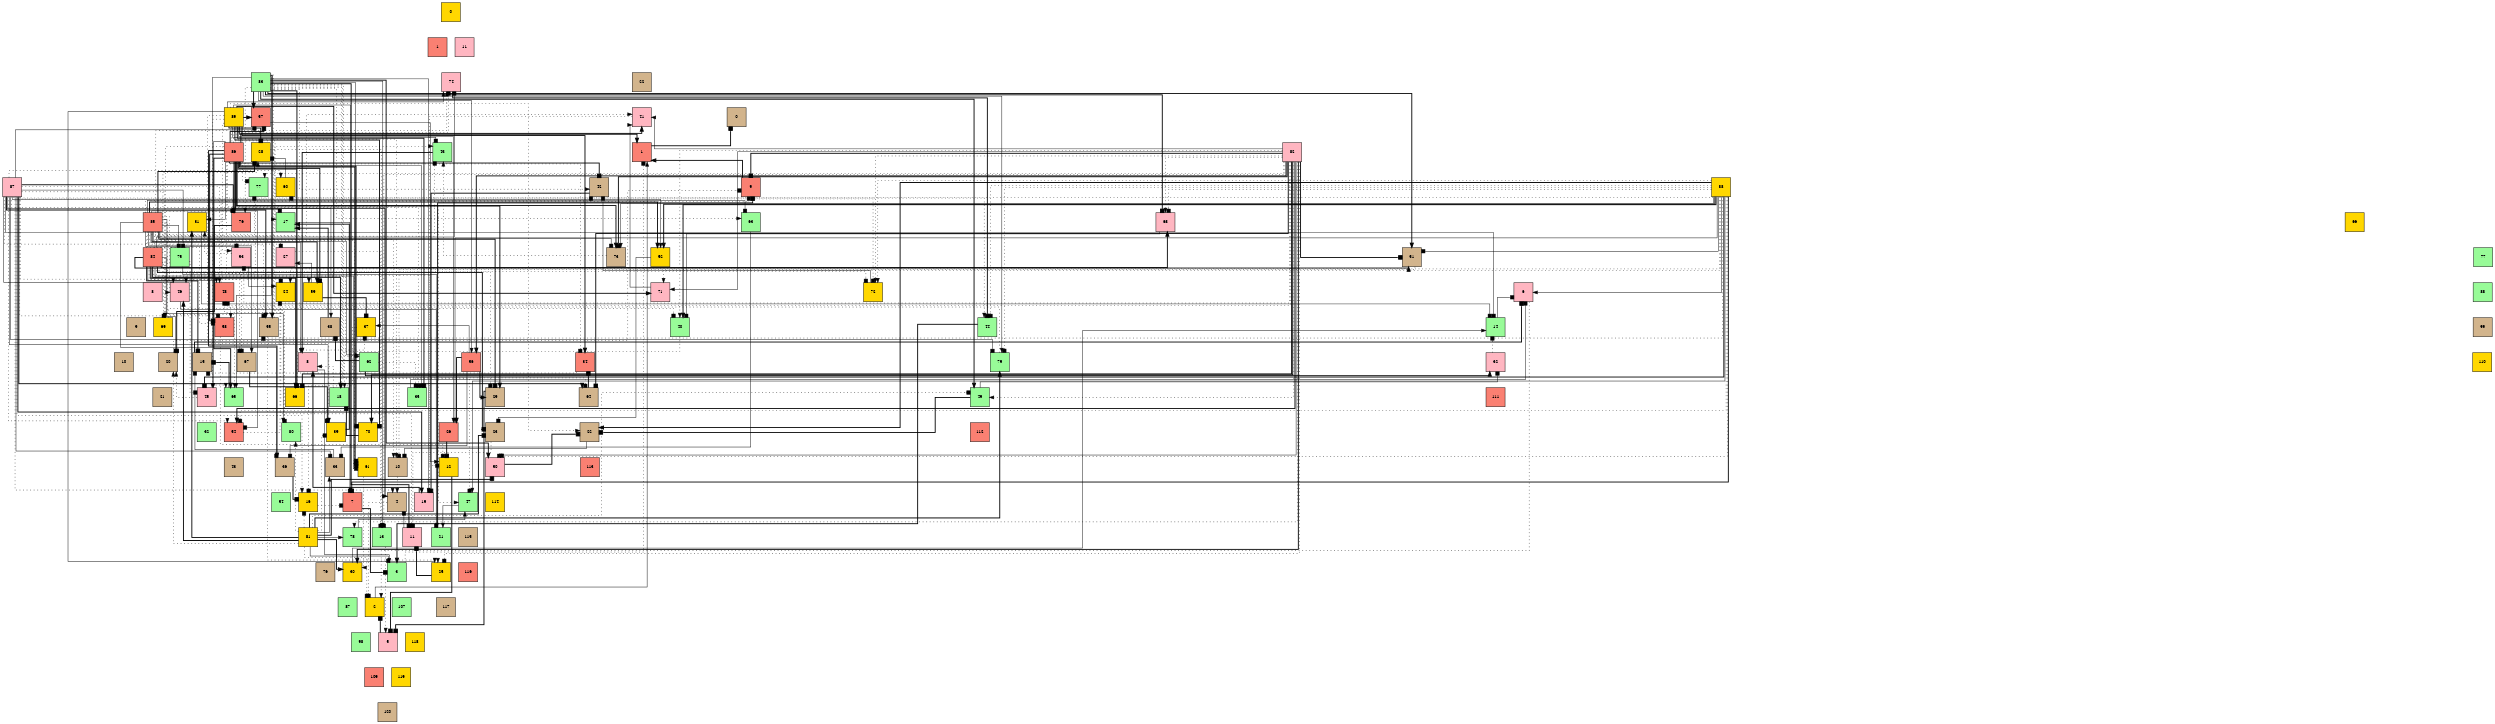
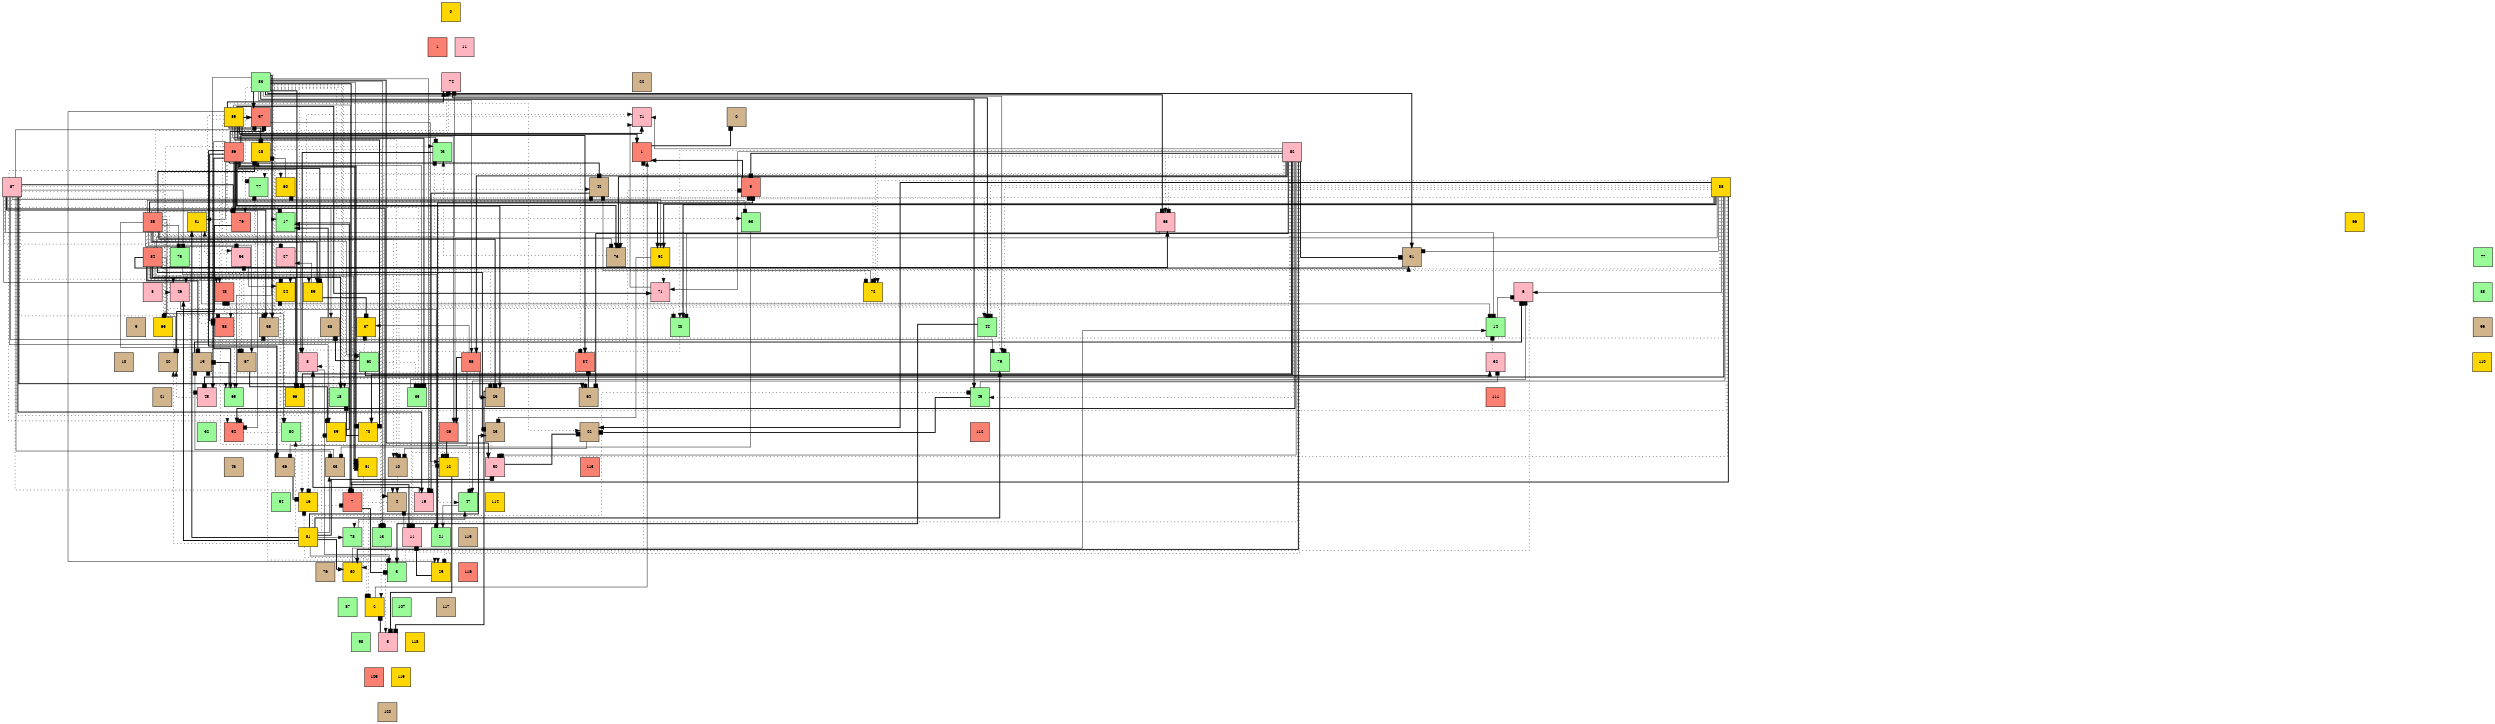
(335, 102) -> (335, 102)
(273, 250) -> (273, 250)
(478, 512) -> (478, 512)
